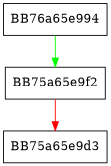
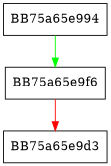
(55, 19) -> (55, 19)
(55, 83) -> (55, 83)
